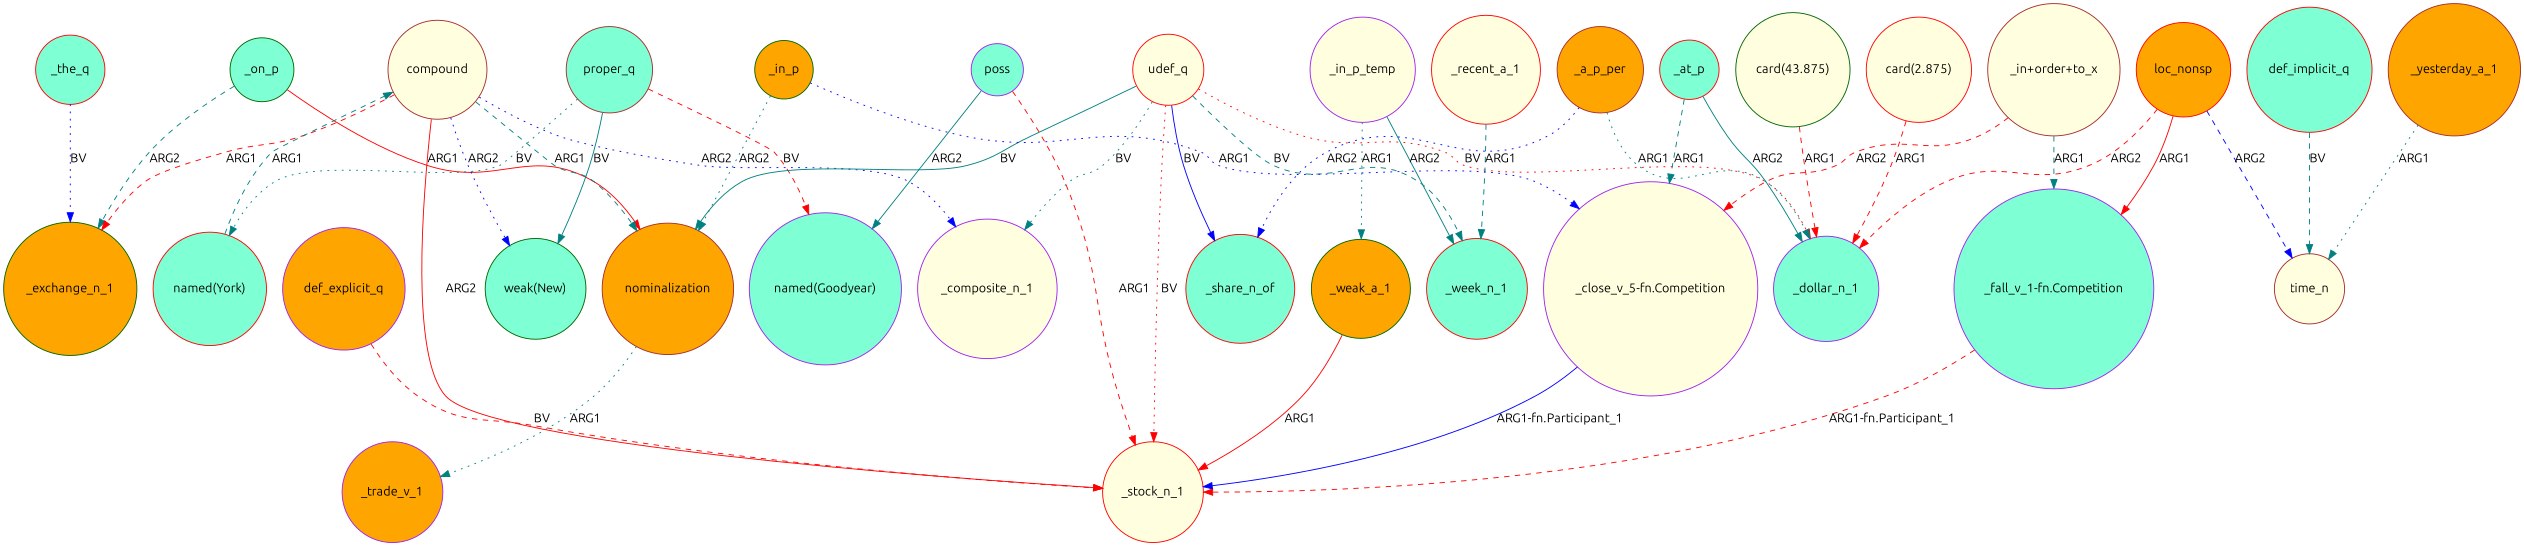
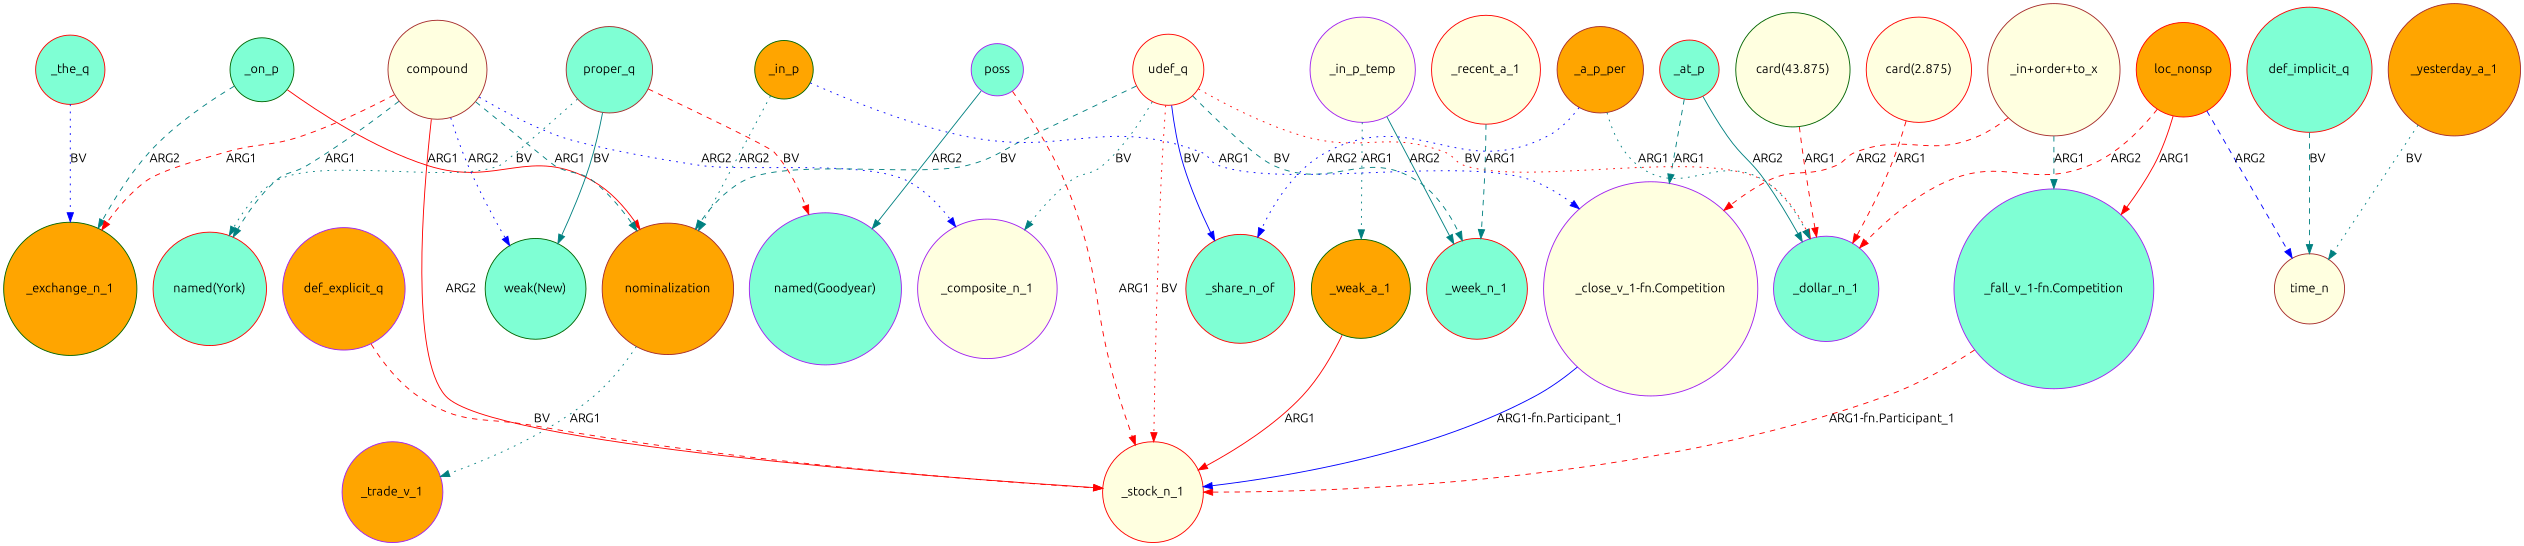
(275, 150) -> (314, 161)
(2414, 159) -> (2414, 159)
(930, 169) -> (930, 169)
(1651, 289) -> (1651, 289)
